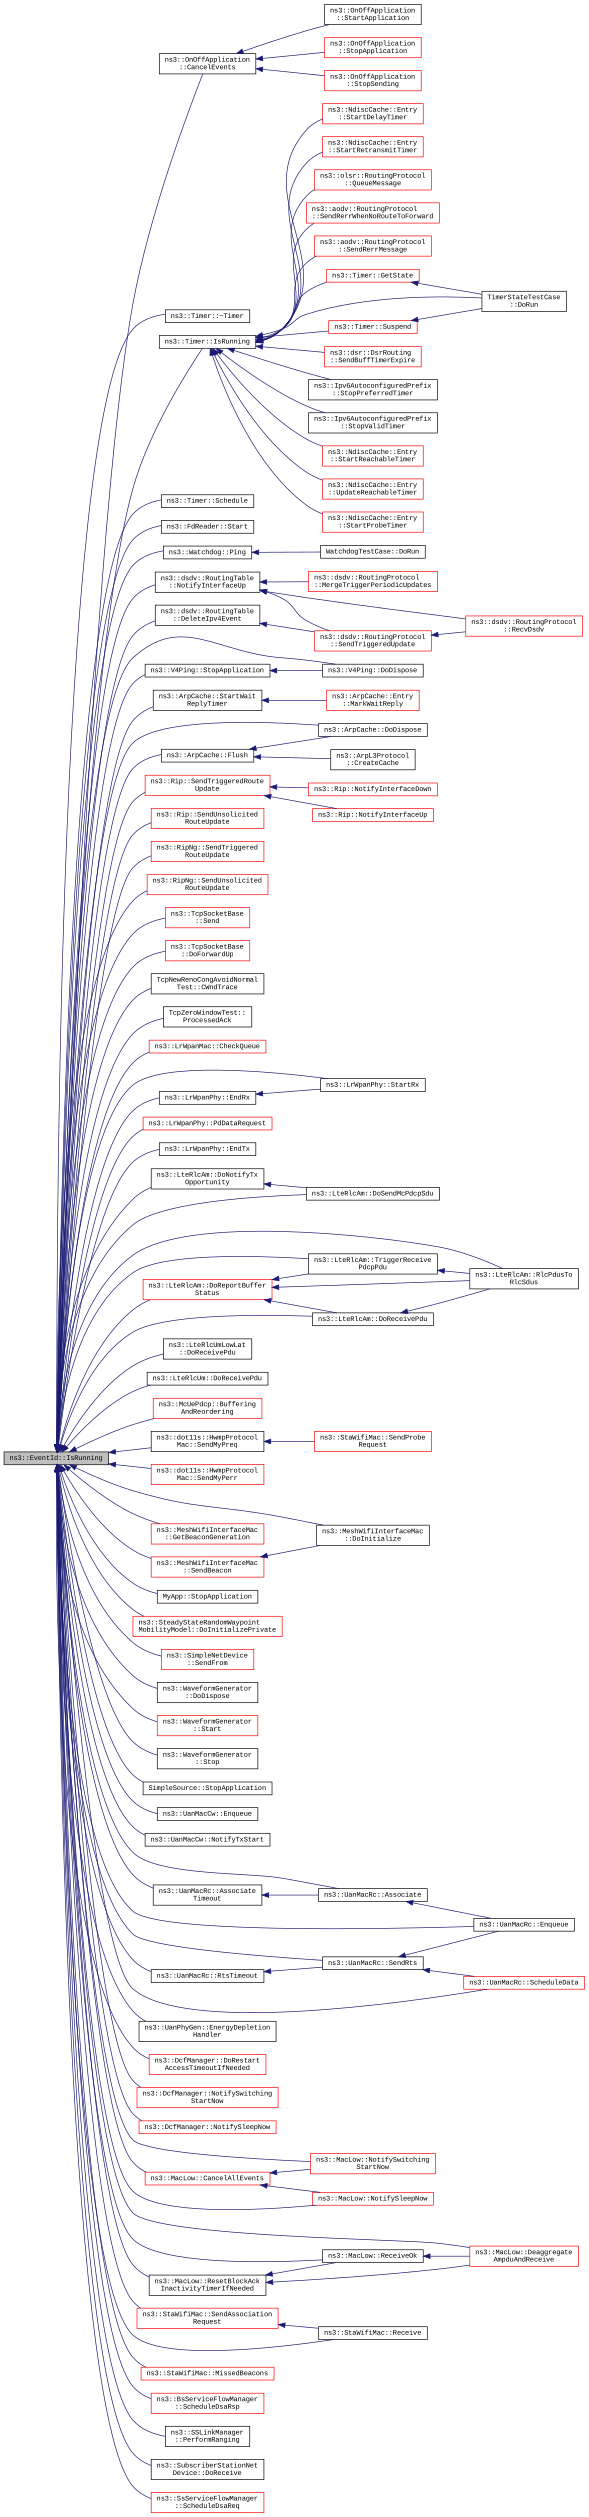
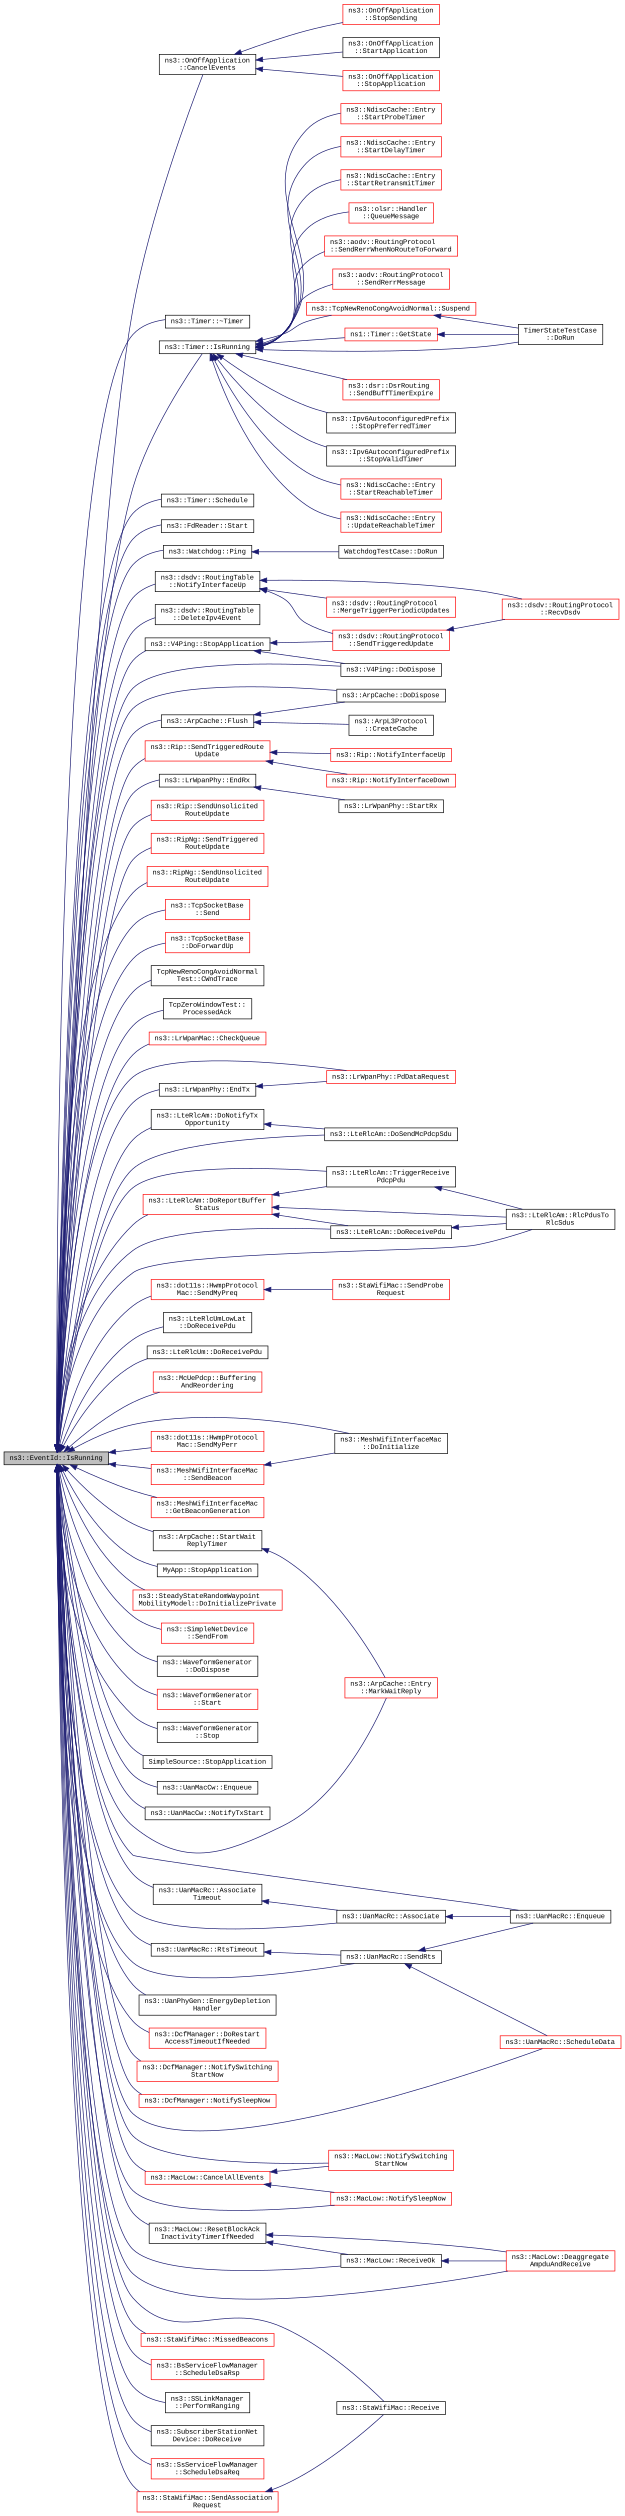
(373, 180) -> (391, 213)
(373, 276) -> (391, 334)
(373, 327) -> (391, 309)
(290, 628) -> (305, 642)
none -> (295, 1084)
(104, 1136) -> (122, 1811)
(208, 1441) -> (208, 1290)
